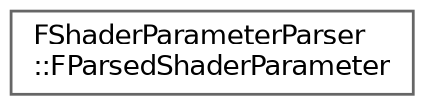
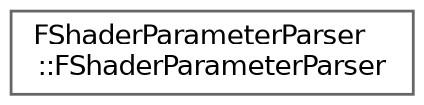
(212, 53) -> (212, 53)
